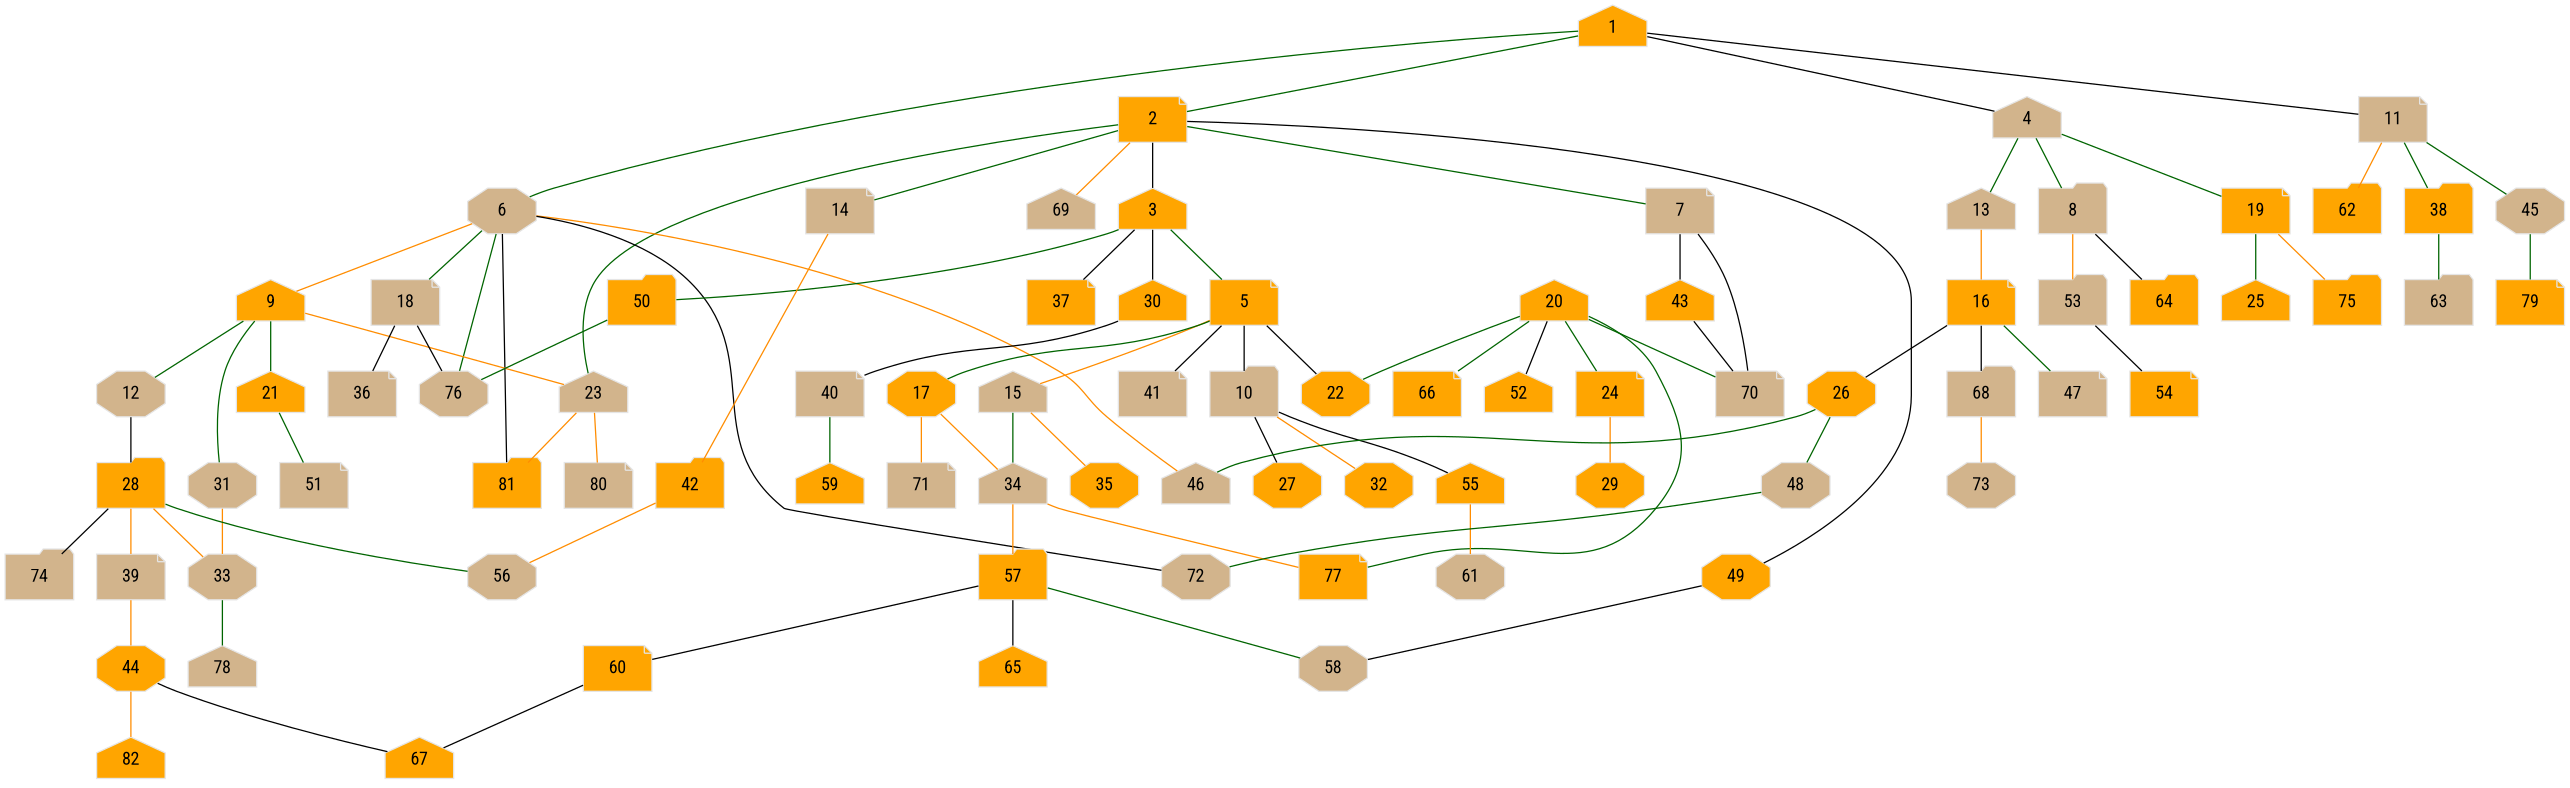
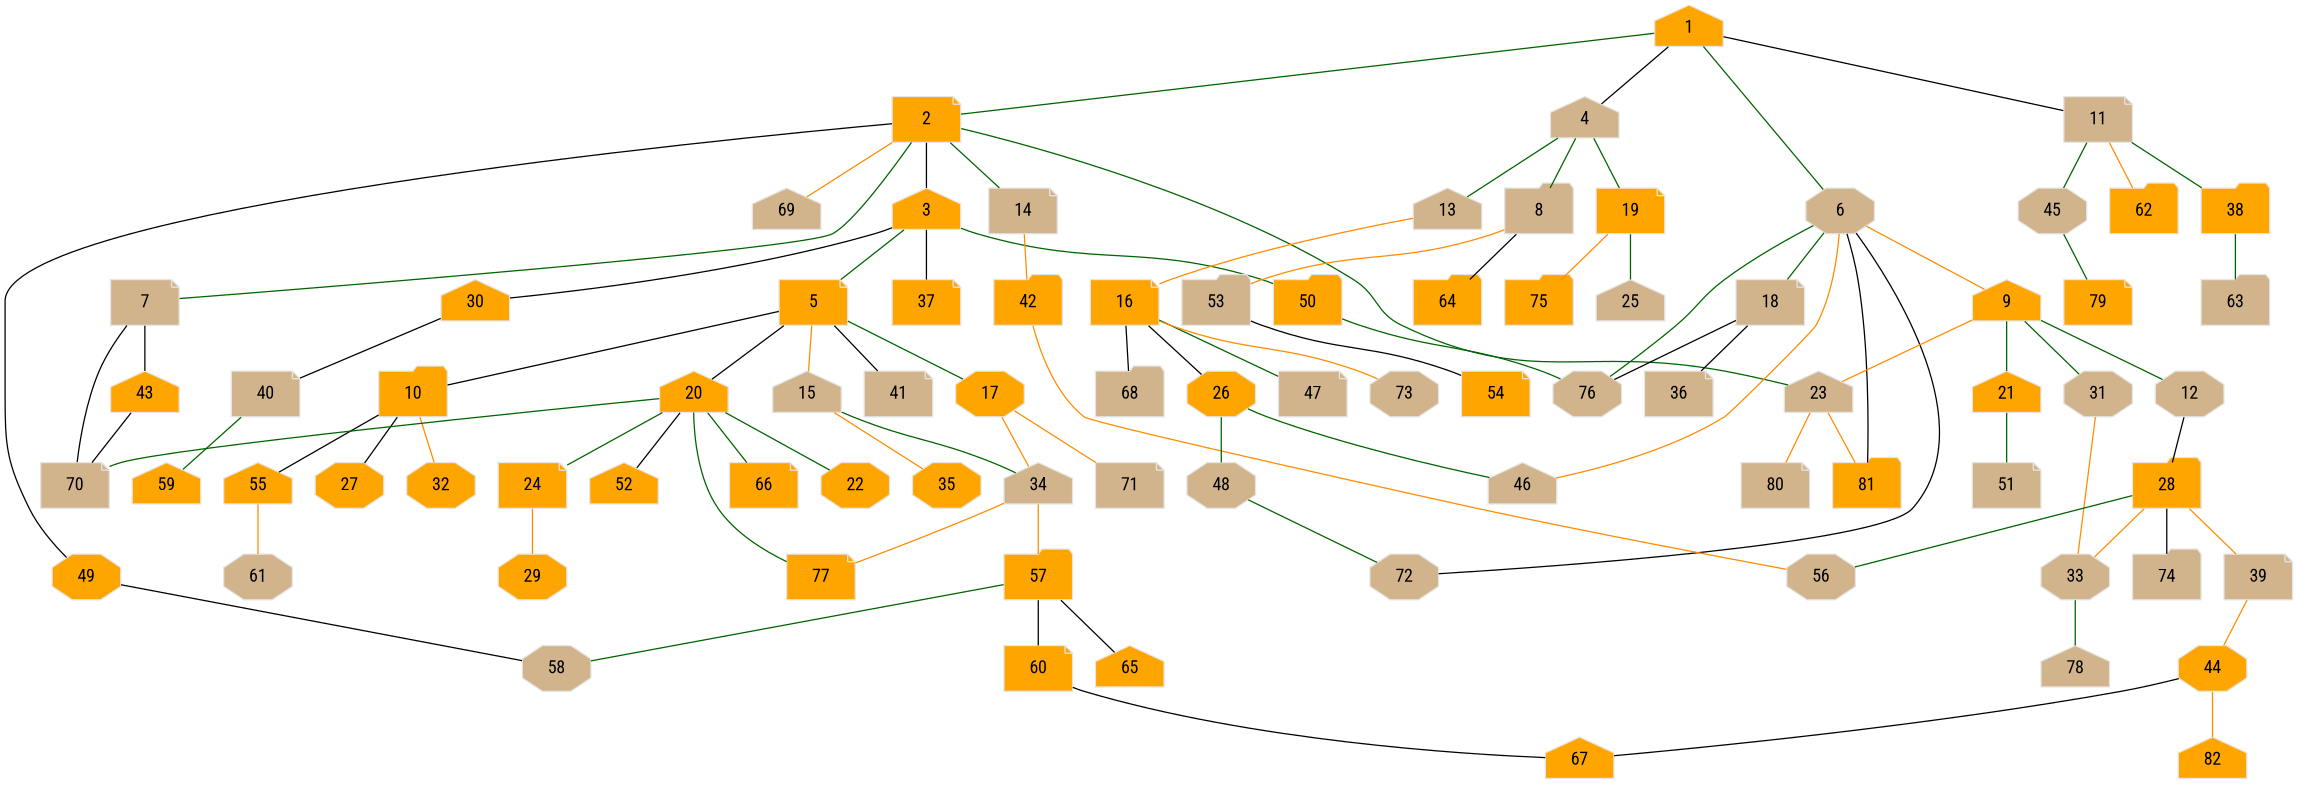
(2256, 302) -> (1630, 302)
(1292, 350) -> (748, 352)
(1244, 394) -> (413, 394)
(1981, 440) -> (1269, 349)
